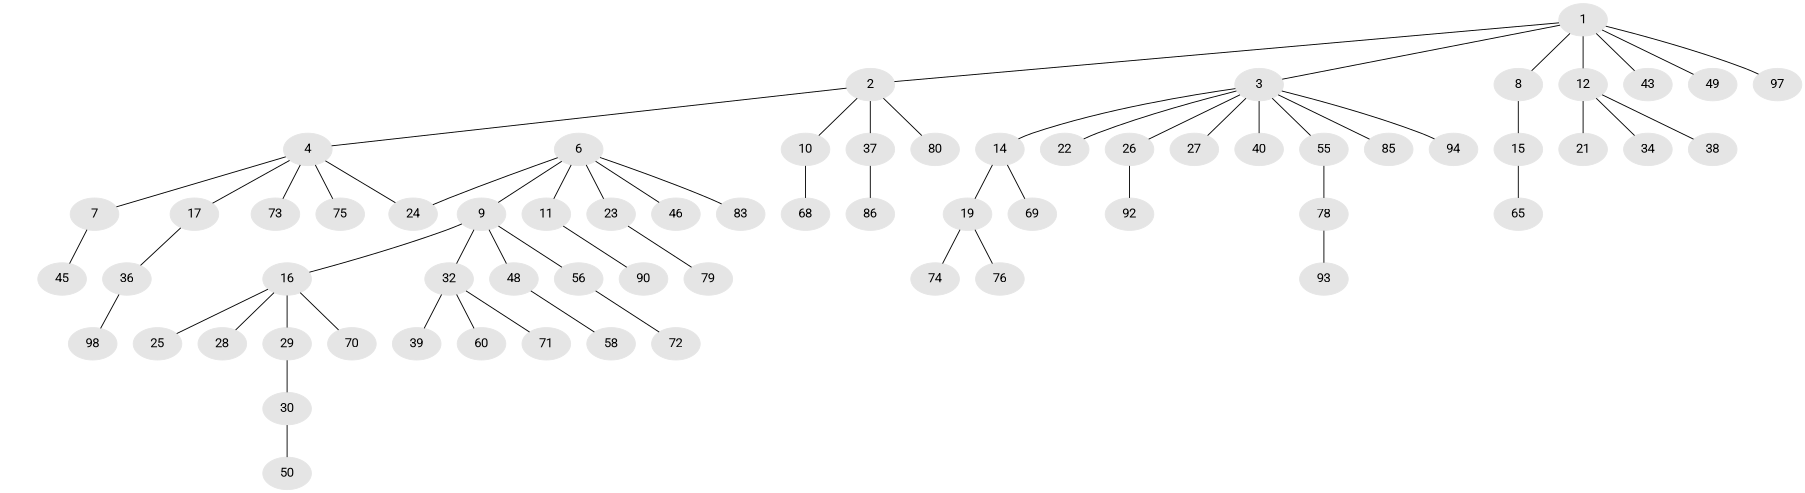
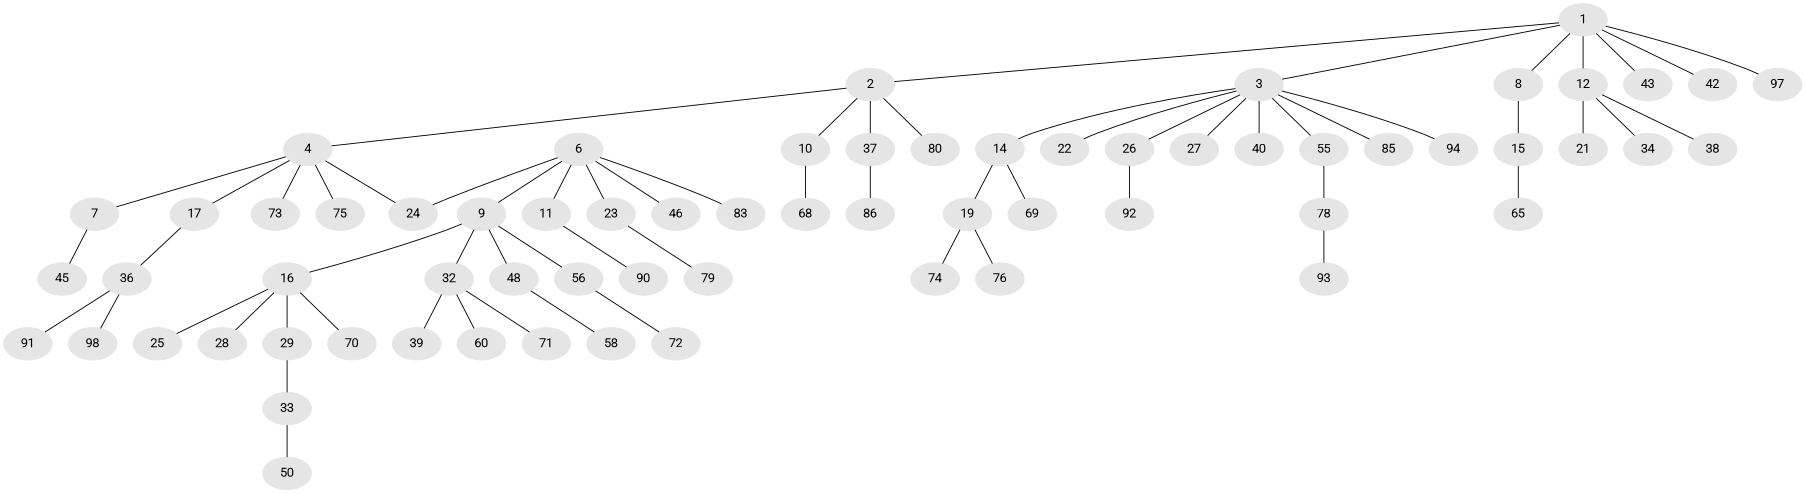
(1713, 85) -> (1713, 85)
none -> (28, 344)
(287, 409) -> (287, 409)
